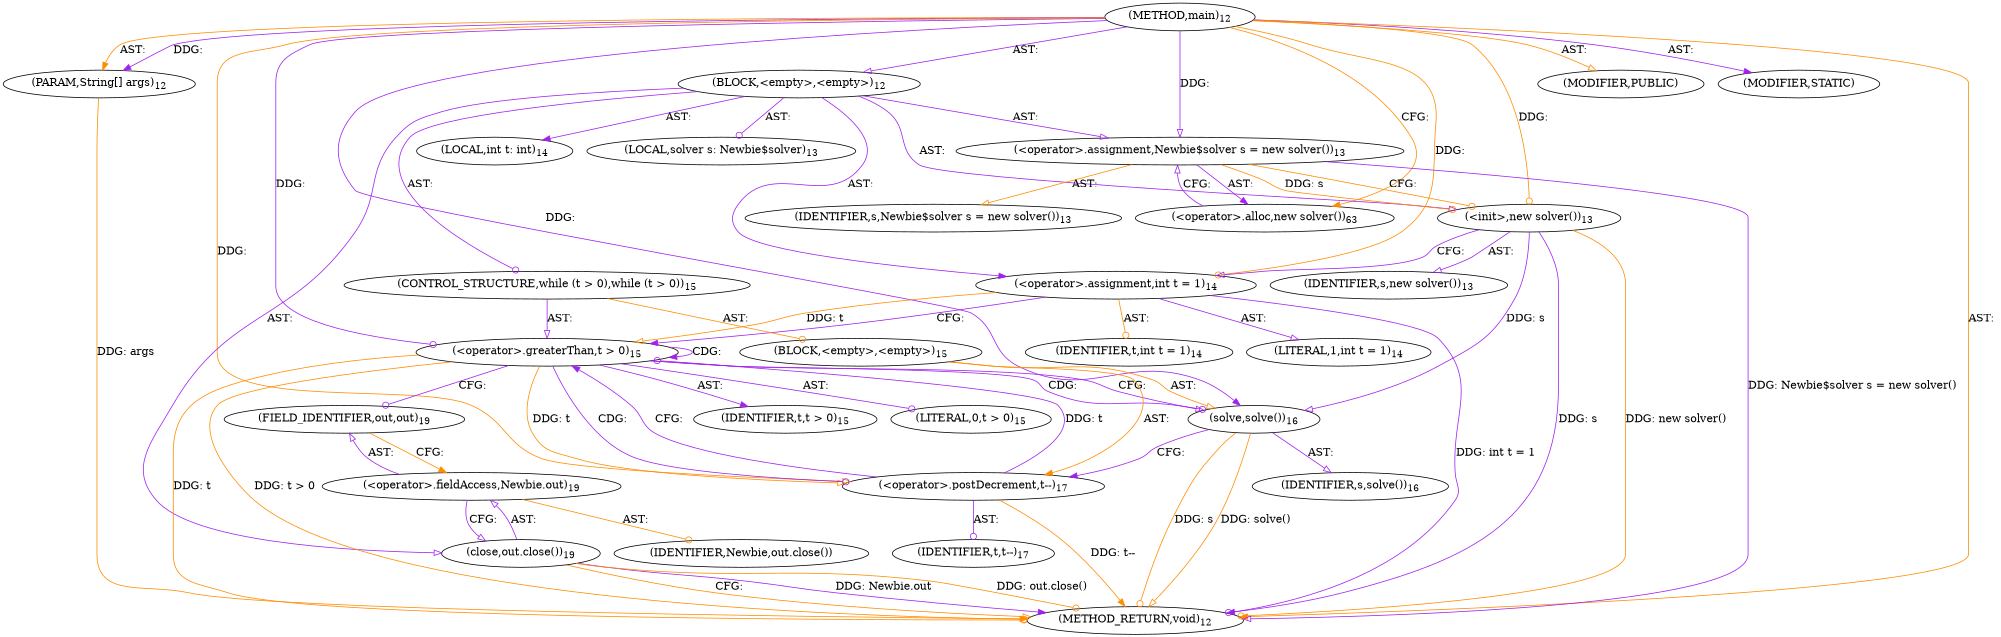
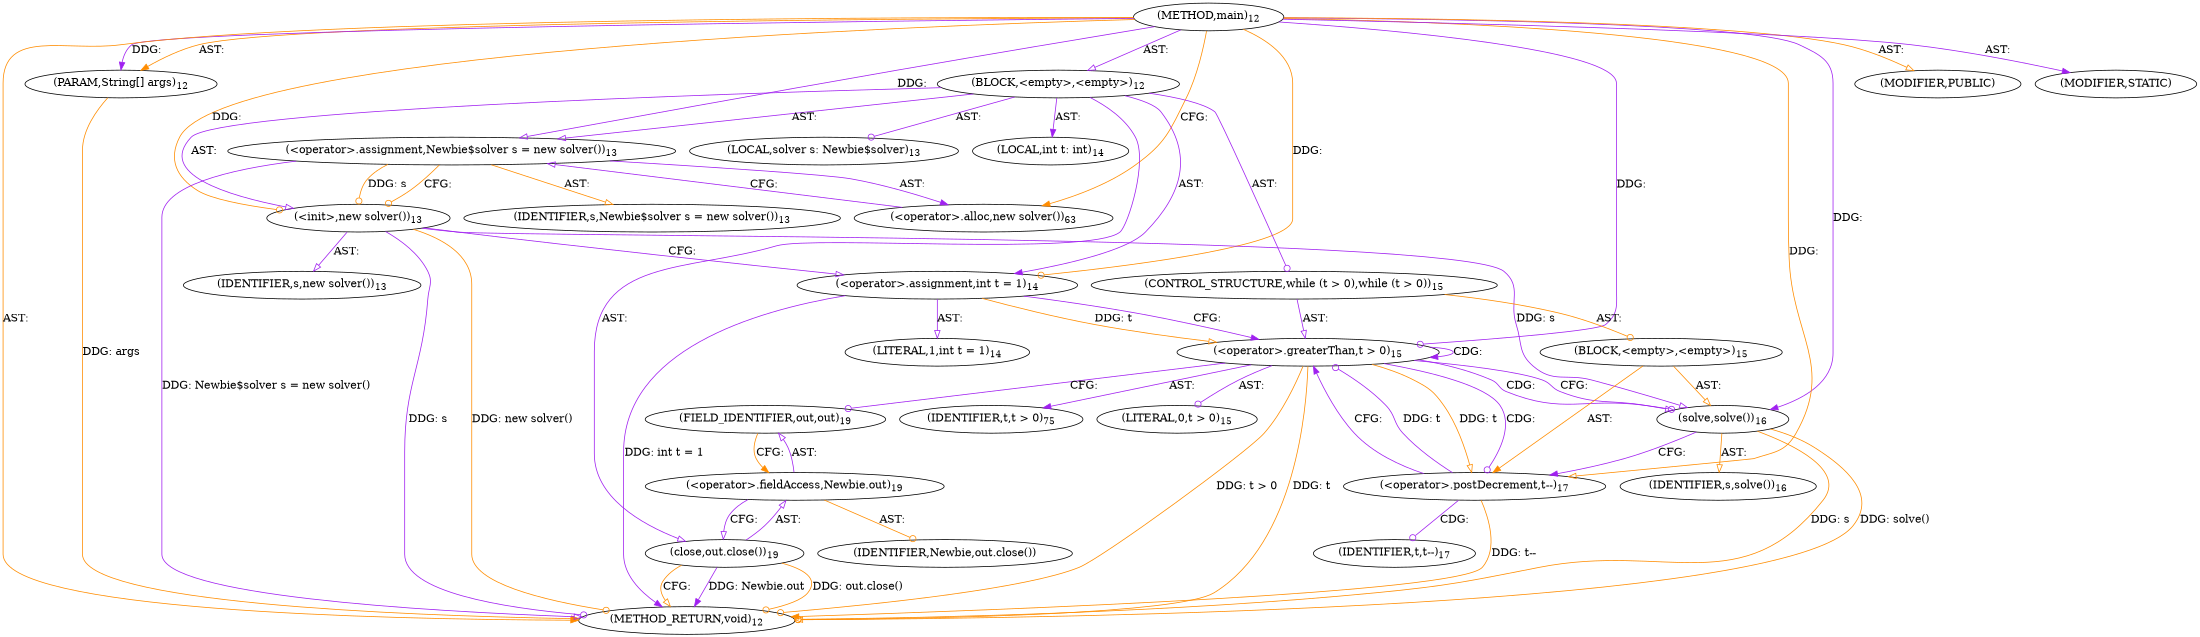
(1129, 352) -> none
(844, 418) -> (1049, 418)
(1299, 450) -> (1721, 449)
(988, 520) -> (1456, 520)
